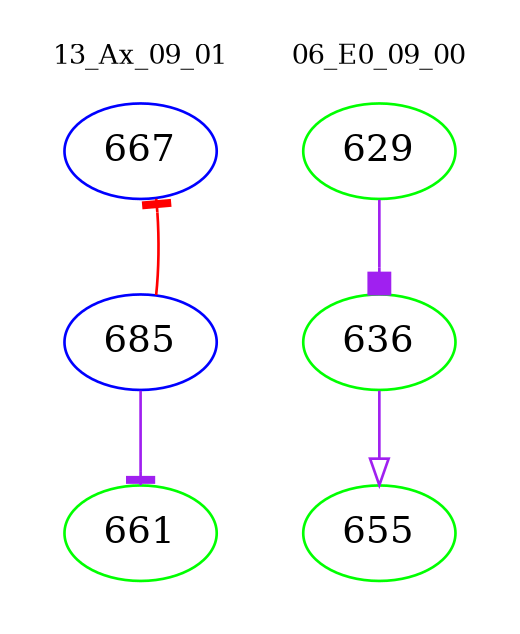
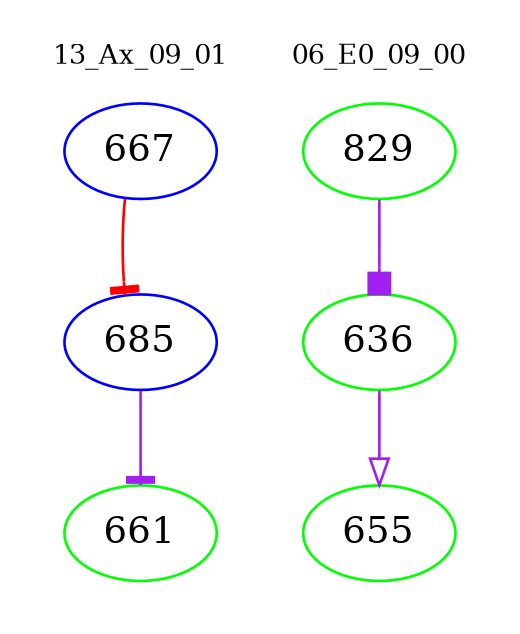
(379, 151) -> (379, 151)
(158, 254) -> (123, 240)
